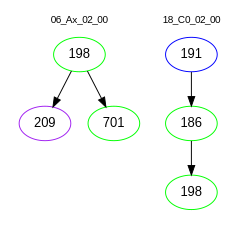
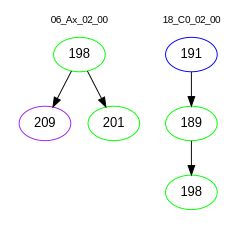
(114, 123) -> (114, 123)
(191, 123) -> (191, 123)
